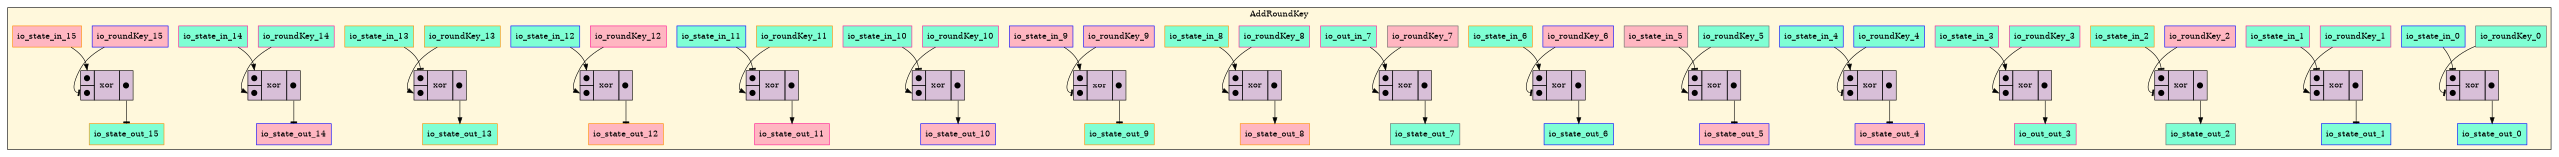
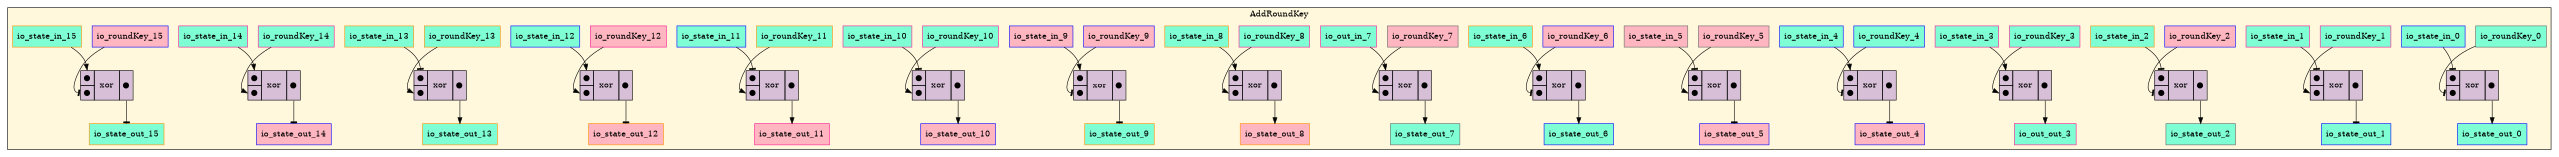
(47, 37) -> (47, 37)
(1734, 37) -> (1734, 37)
